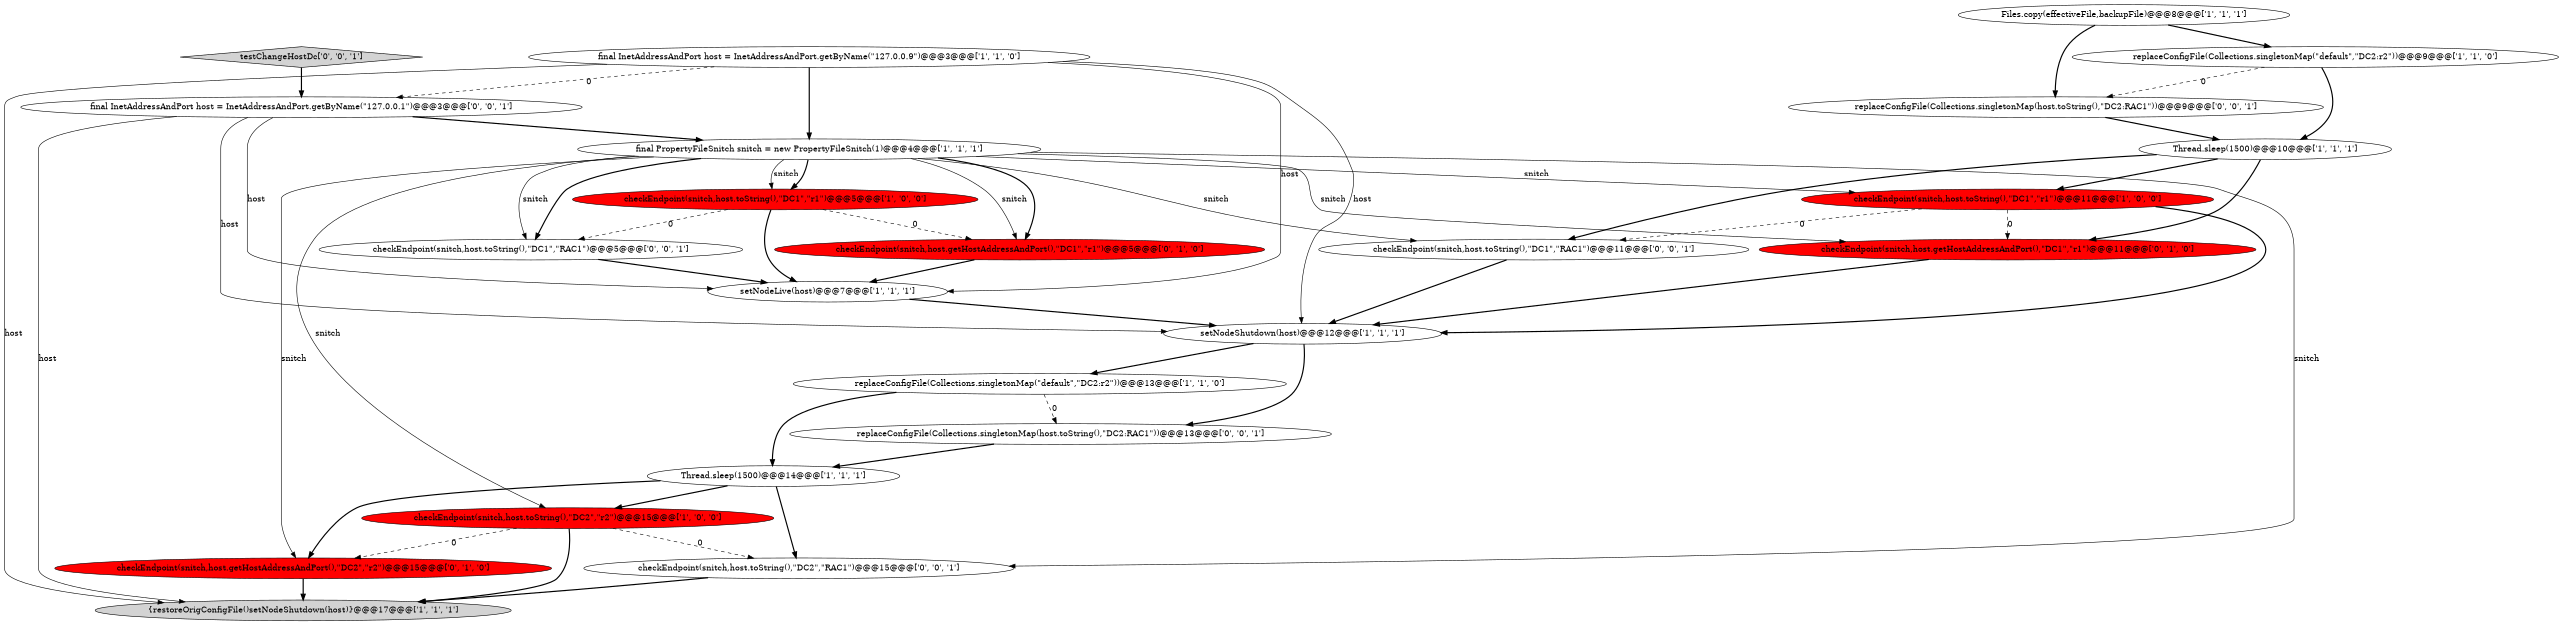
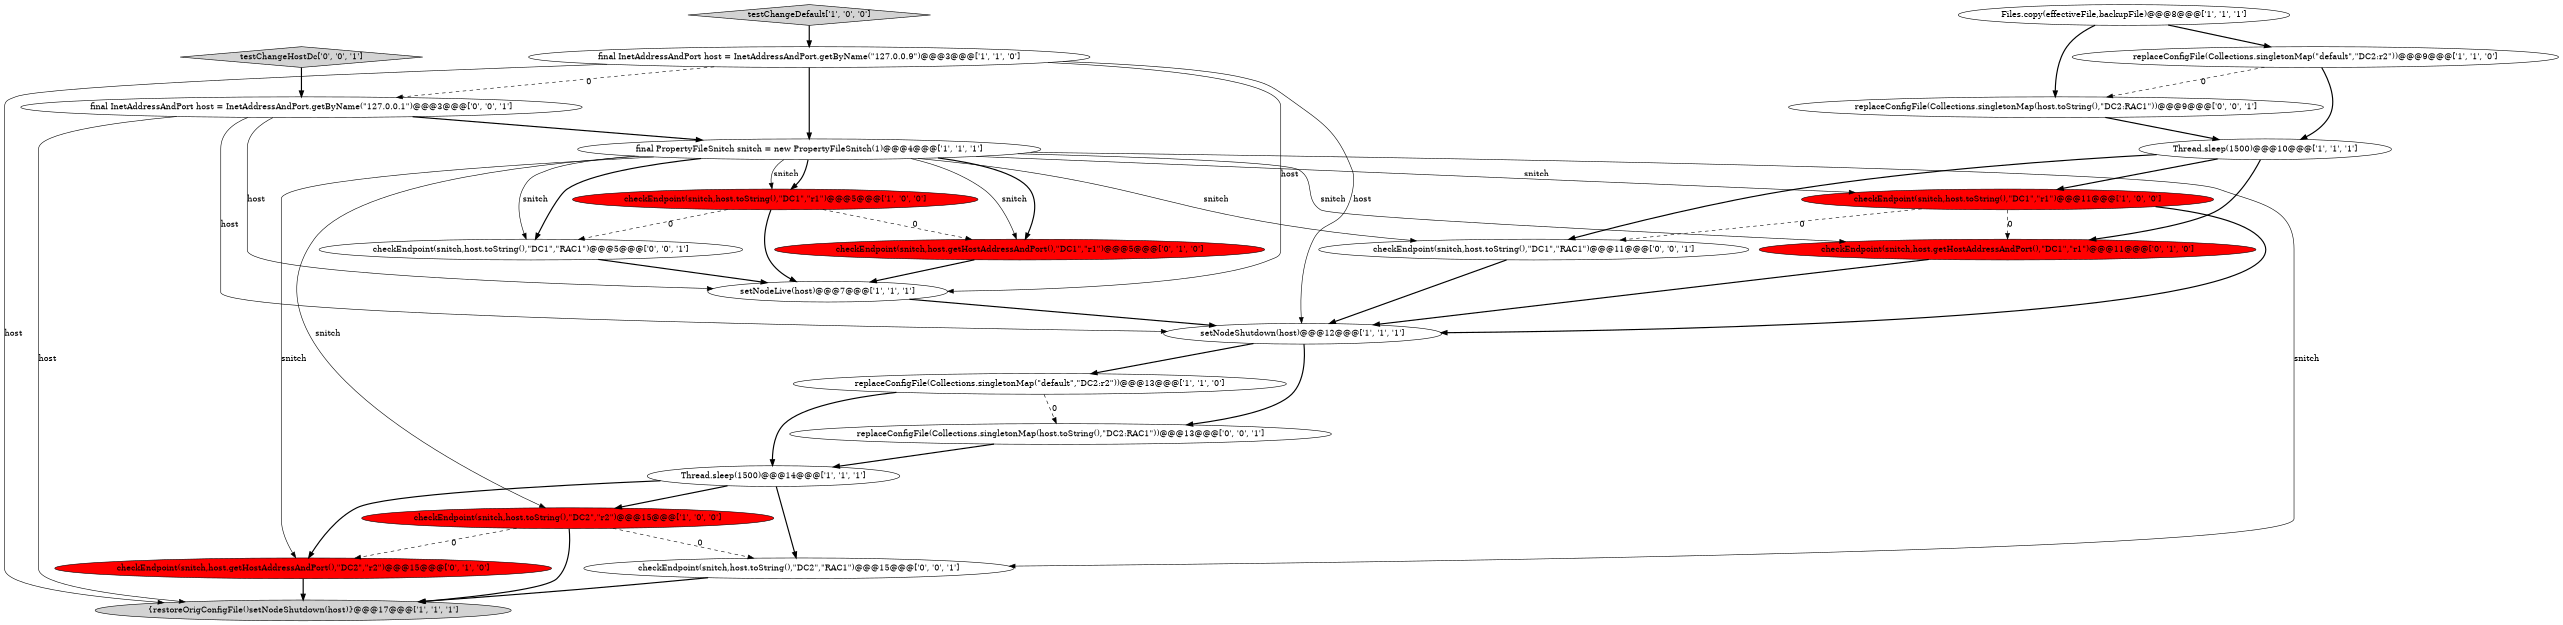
none -> (809, 15)
